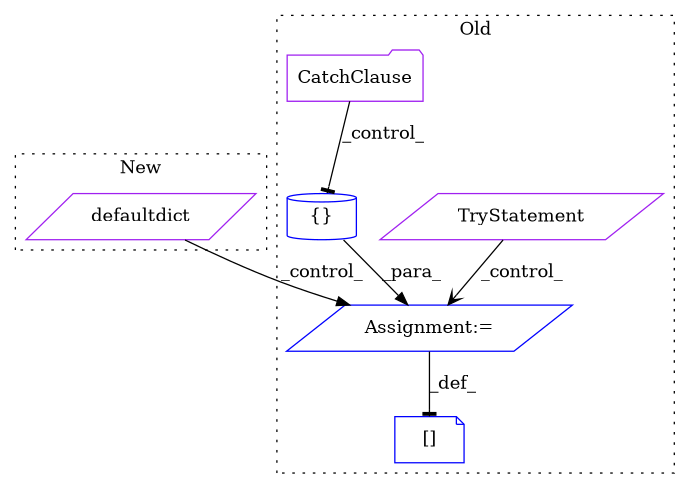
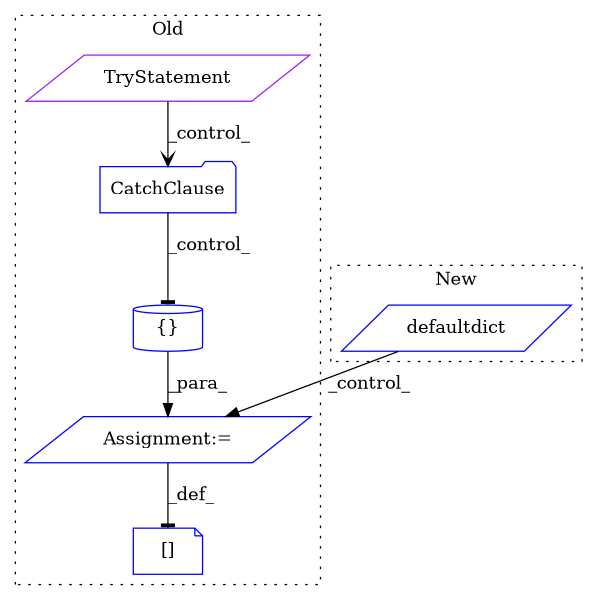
(355, 78) -> (168, 190)
(141, 217) -> (456, 328)
(480, 267) -> (168, 128)
